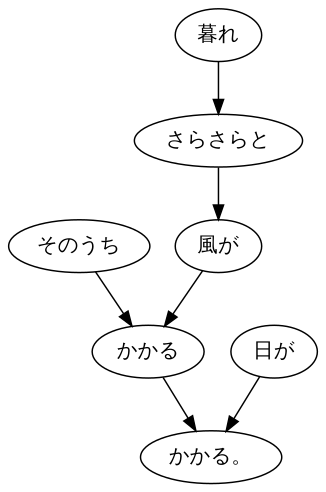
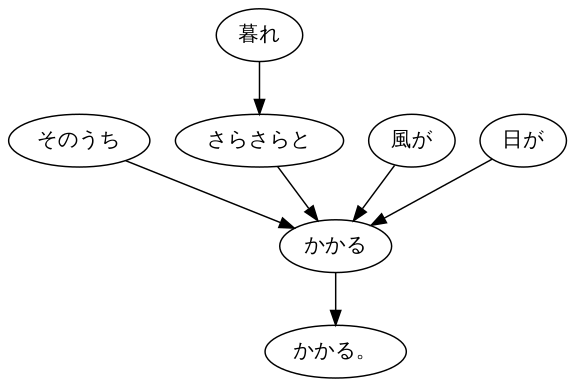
(218, 186) -> (293, 187)
(247, 398) -> (438, 189)
